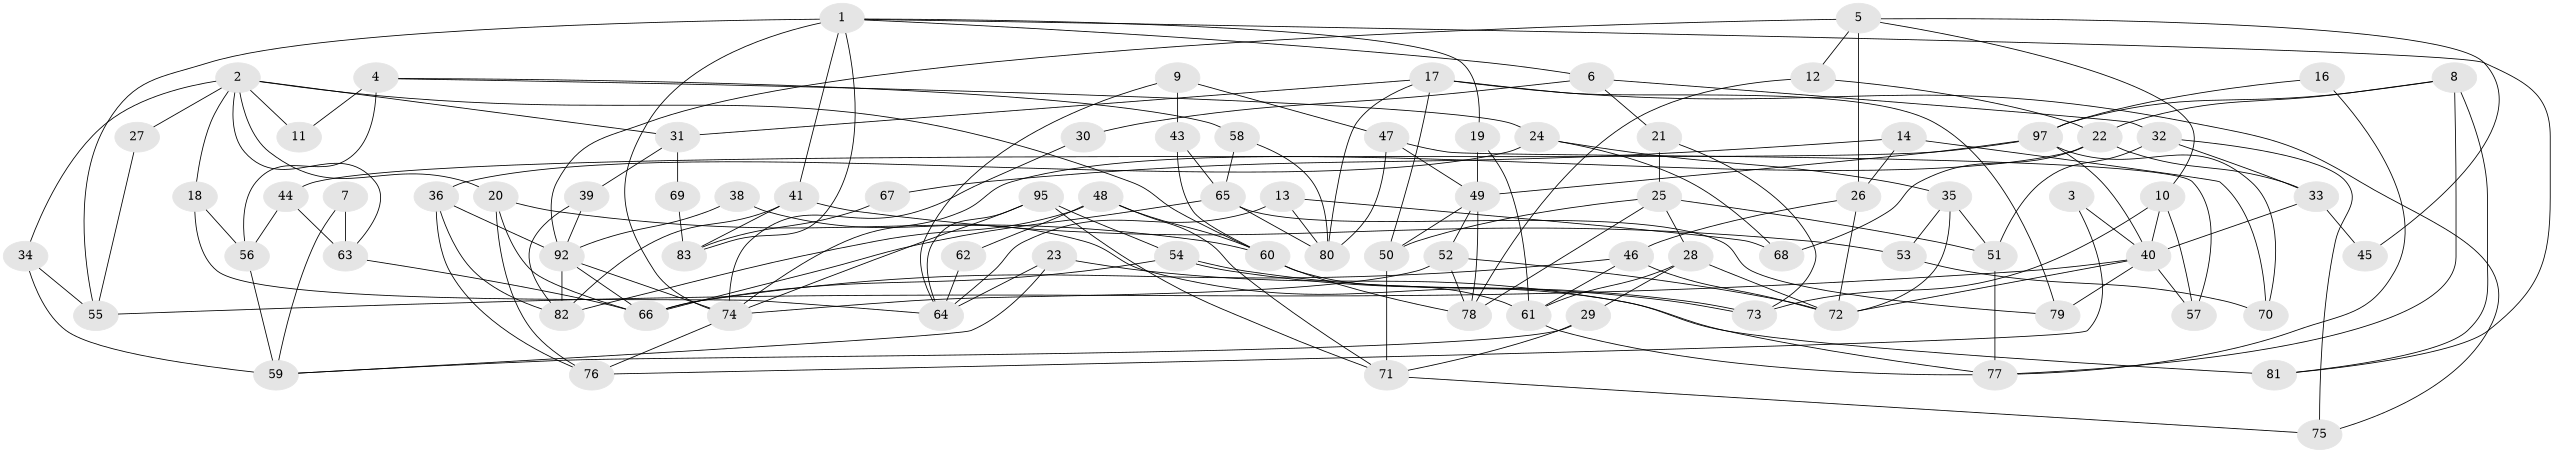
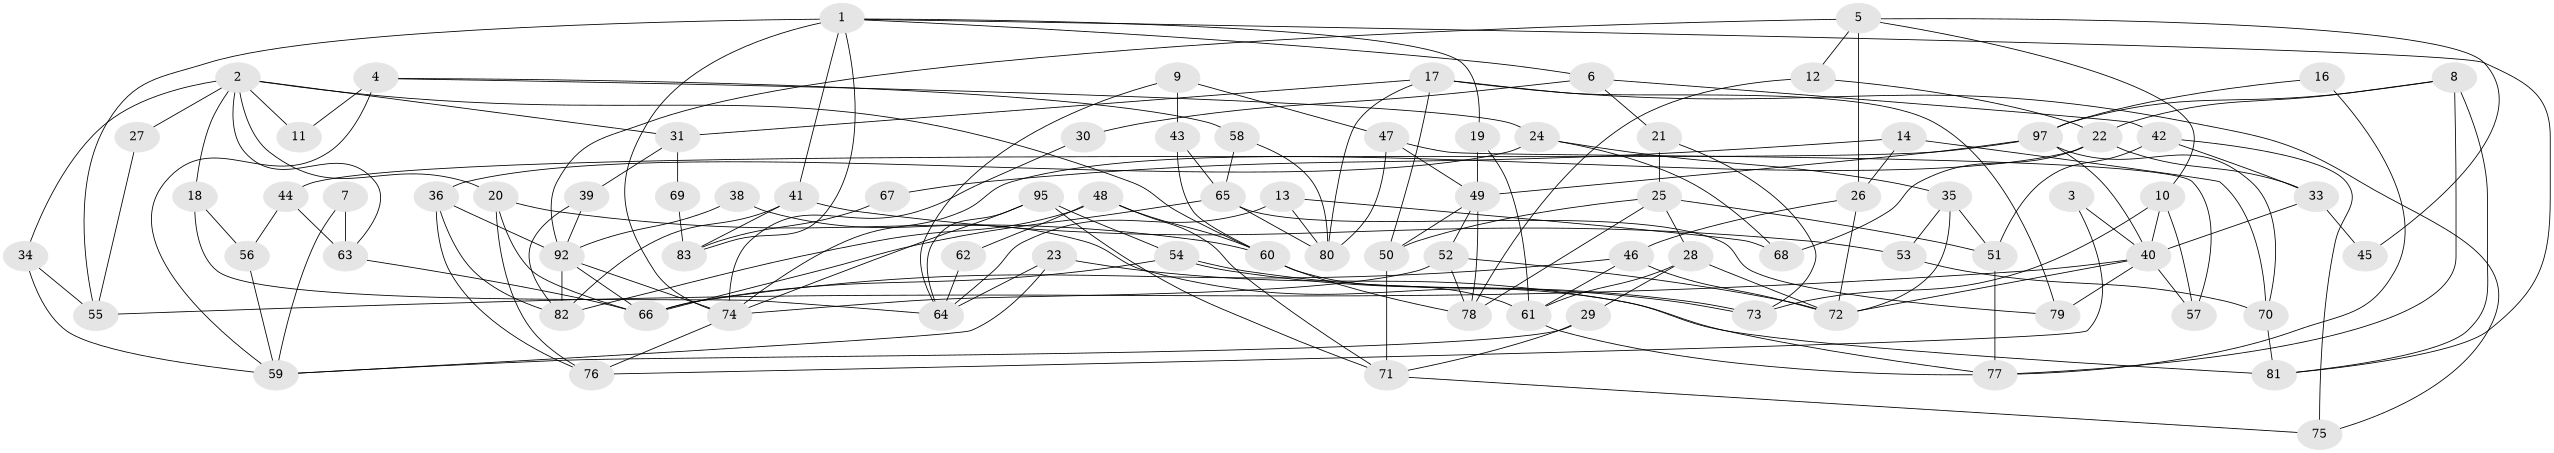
(2159, 137) -> (2159, 137)
(267, 172) -> (173, 175)
none -> (2270, 345)
